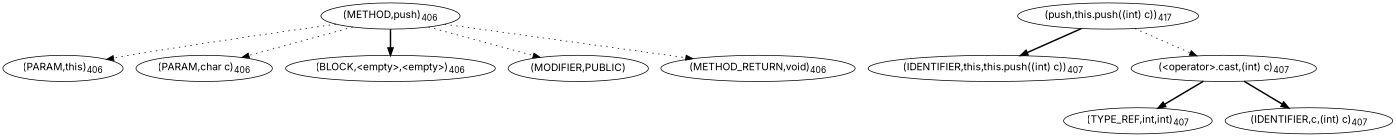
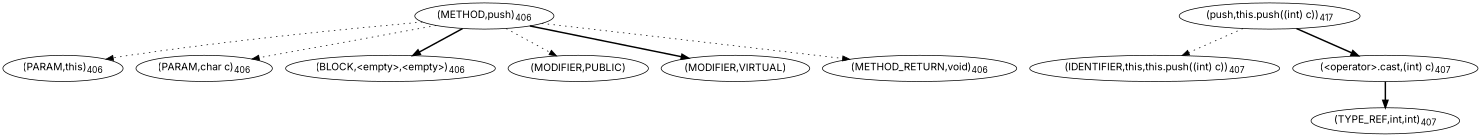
(1054, 41) -> (1216, 41)
(1163, 41) -> (1324, 41)
none -> (735, 68)
(1309, 121) -> none
